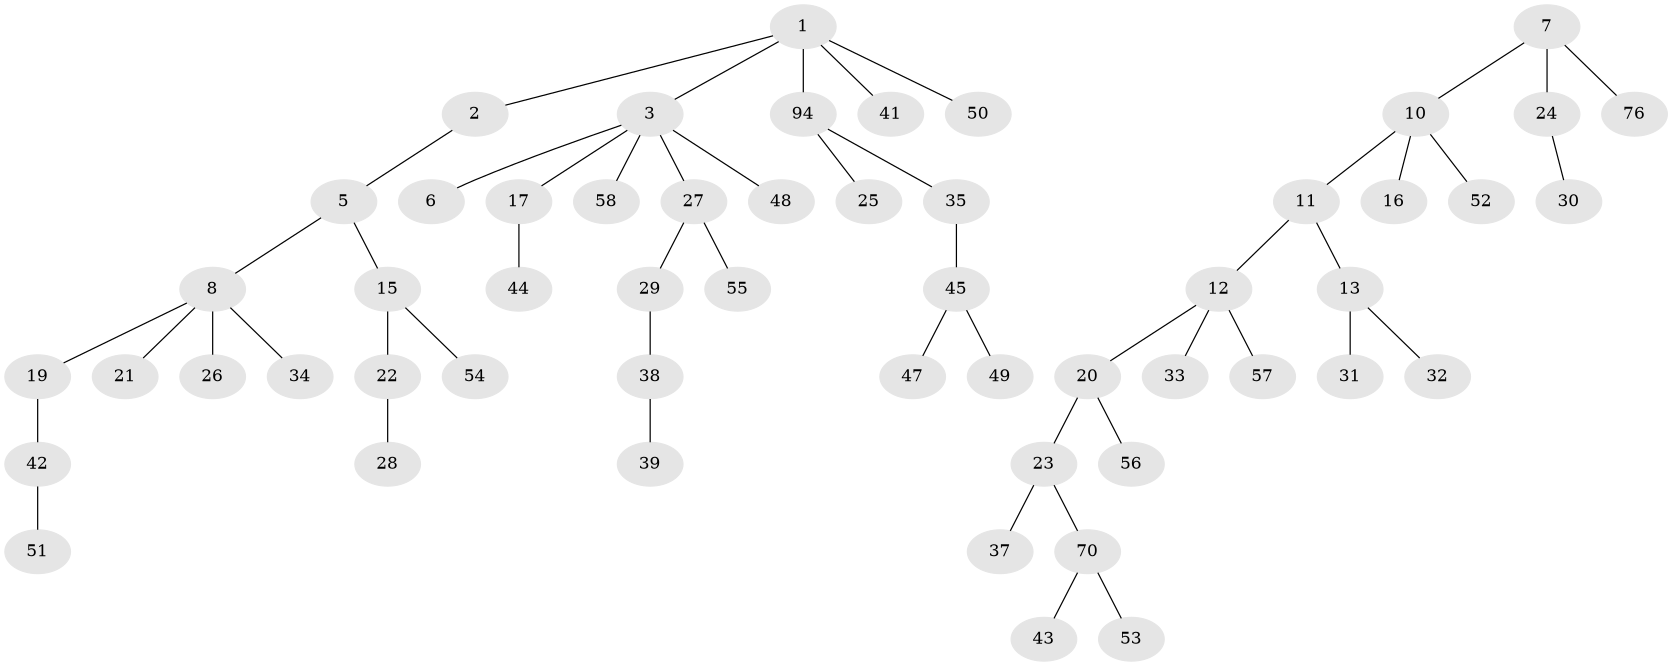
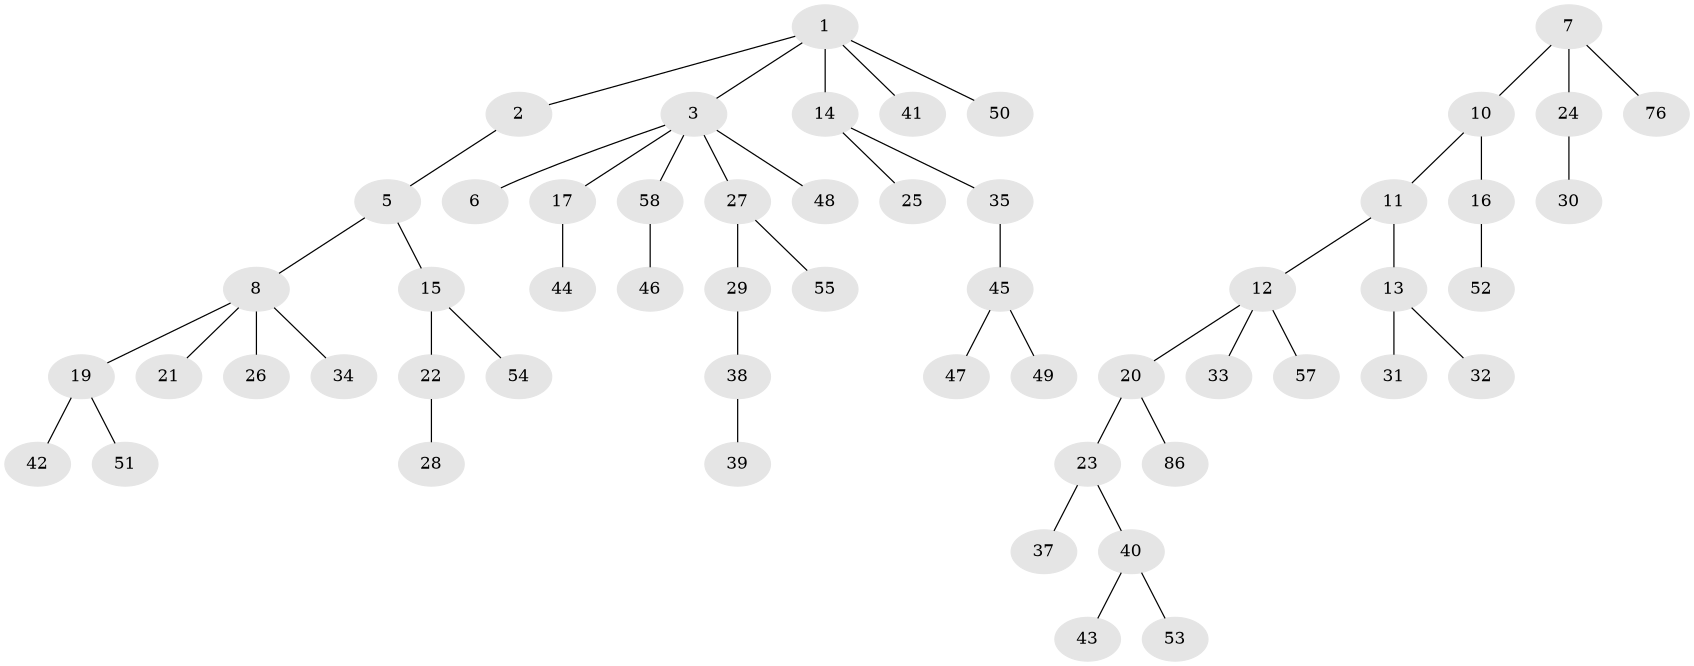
(803, 114) -> (825, 114)
(1449, 158) -> (1481, 246)
none -> (650, 289)
(1131, 464) -> (1175, 464)
(38, 508) -> (103, 421)
(1088, 552) -> (1131, 552)
